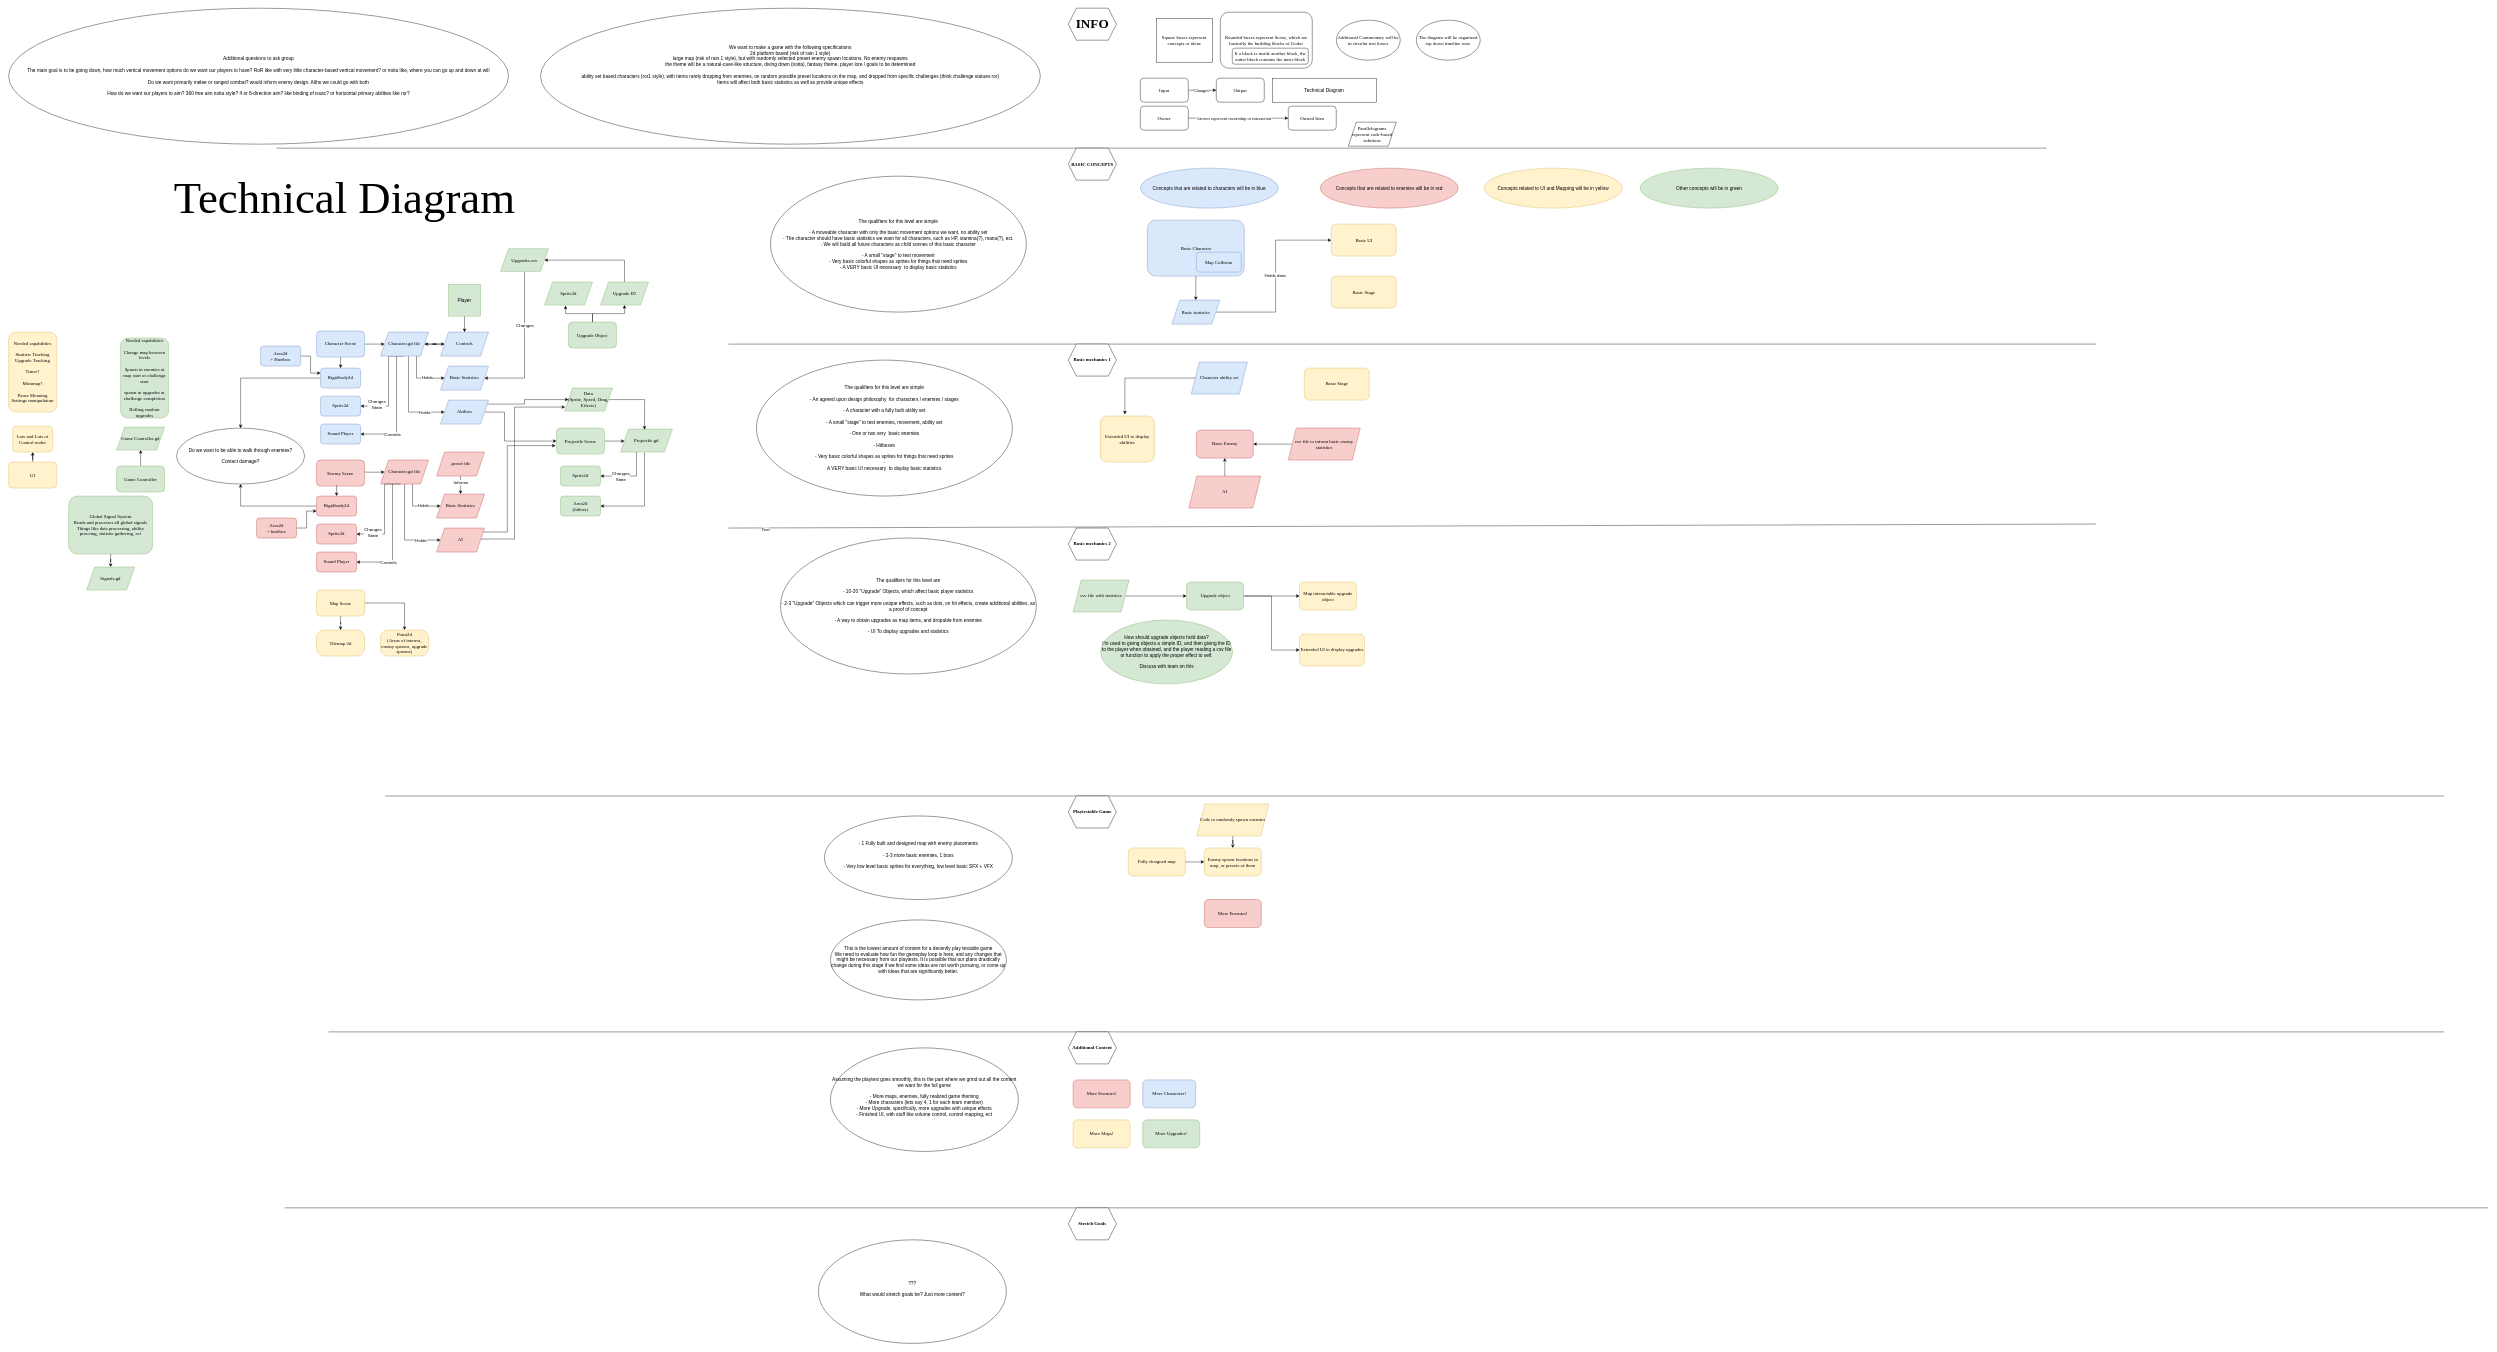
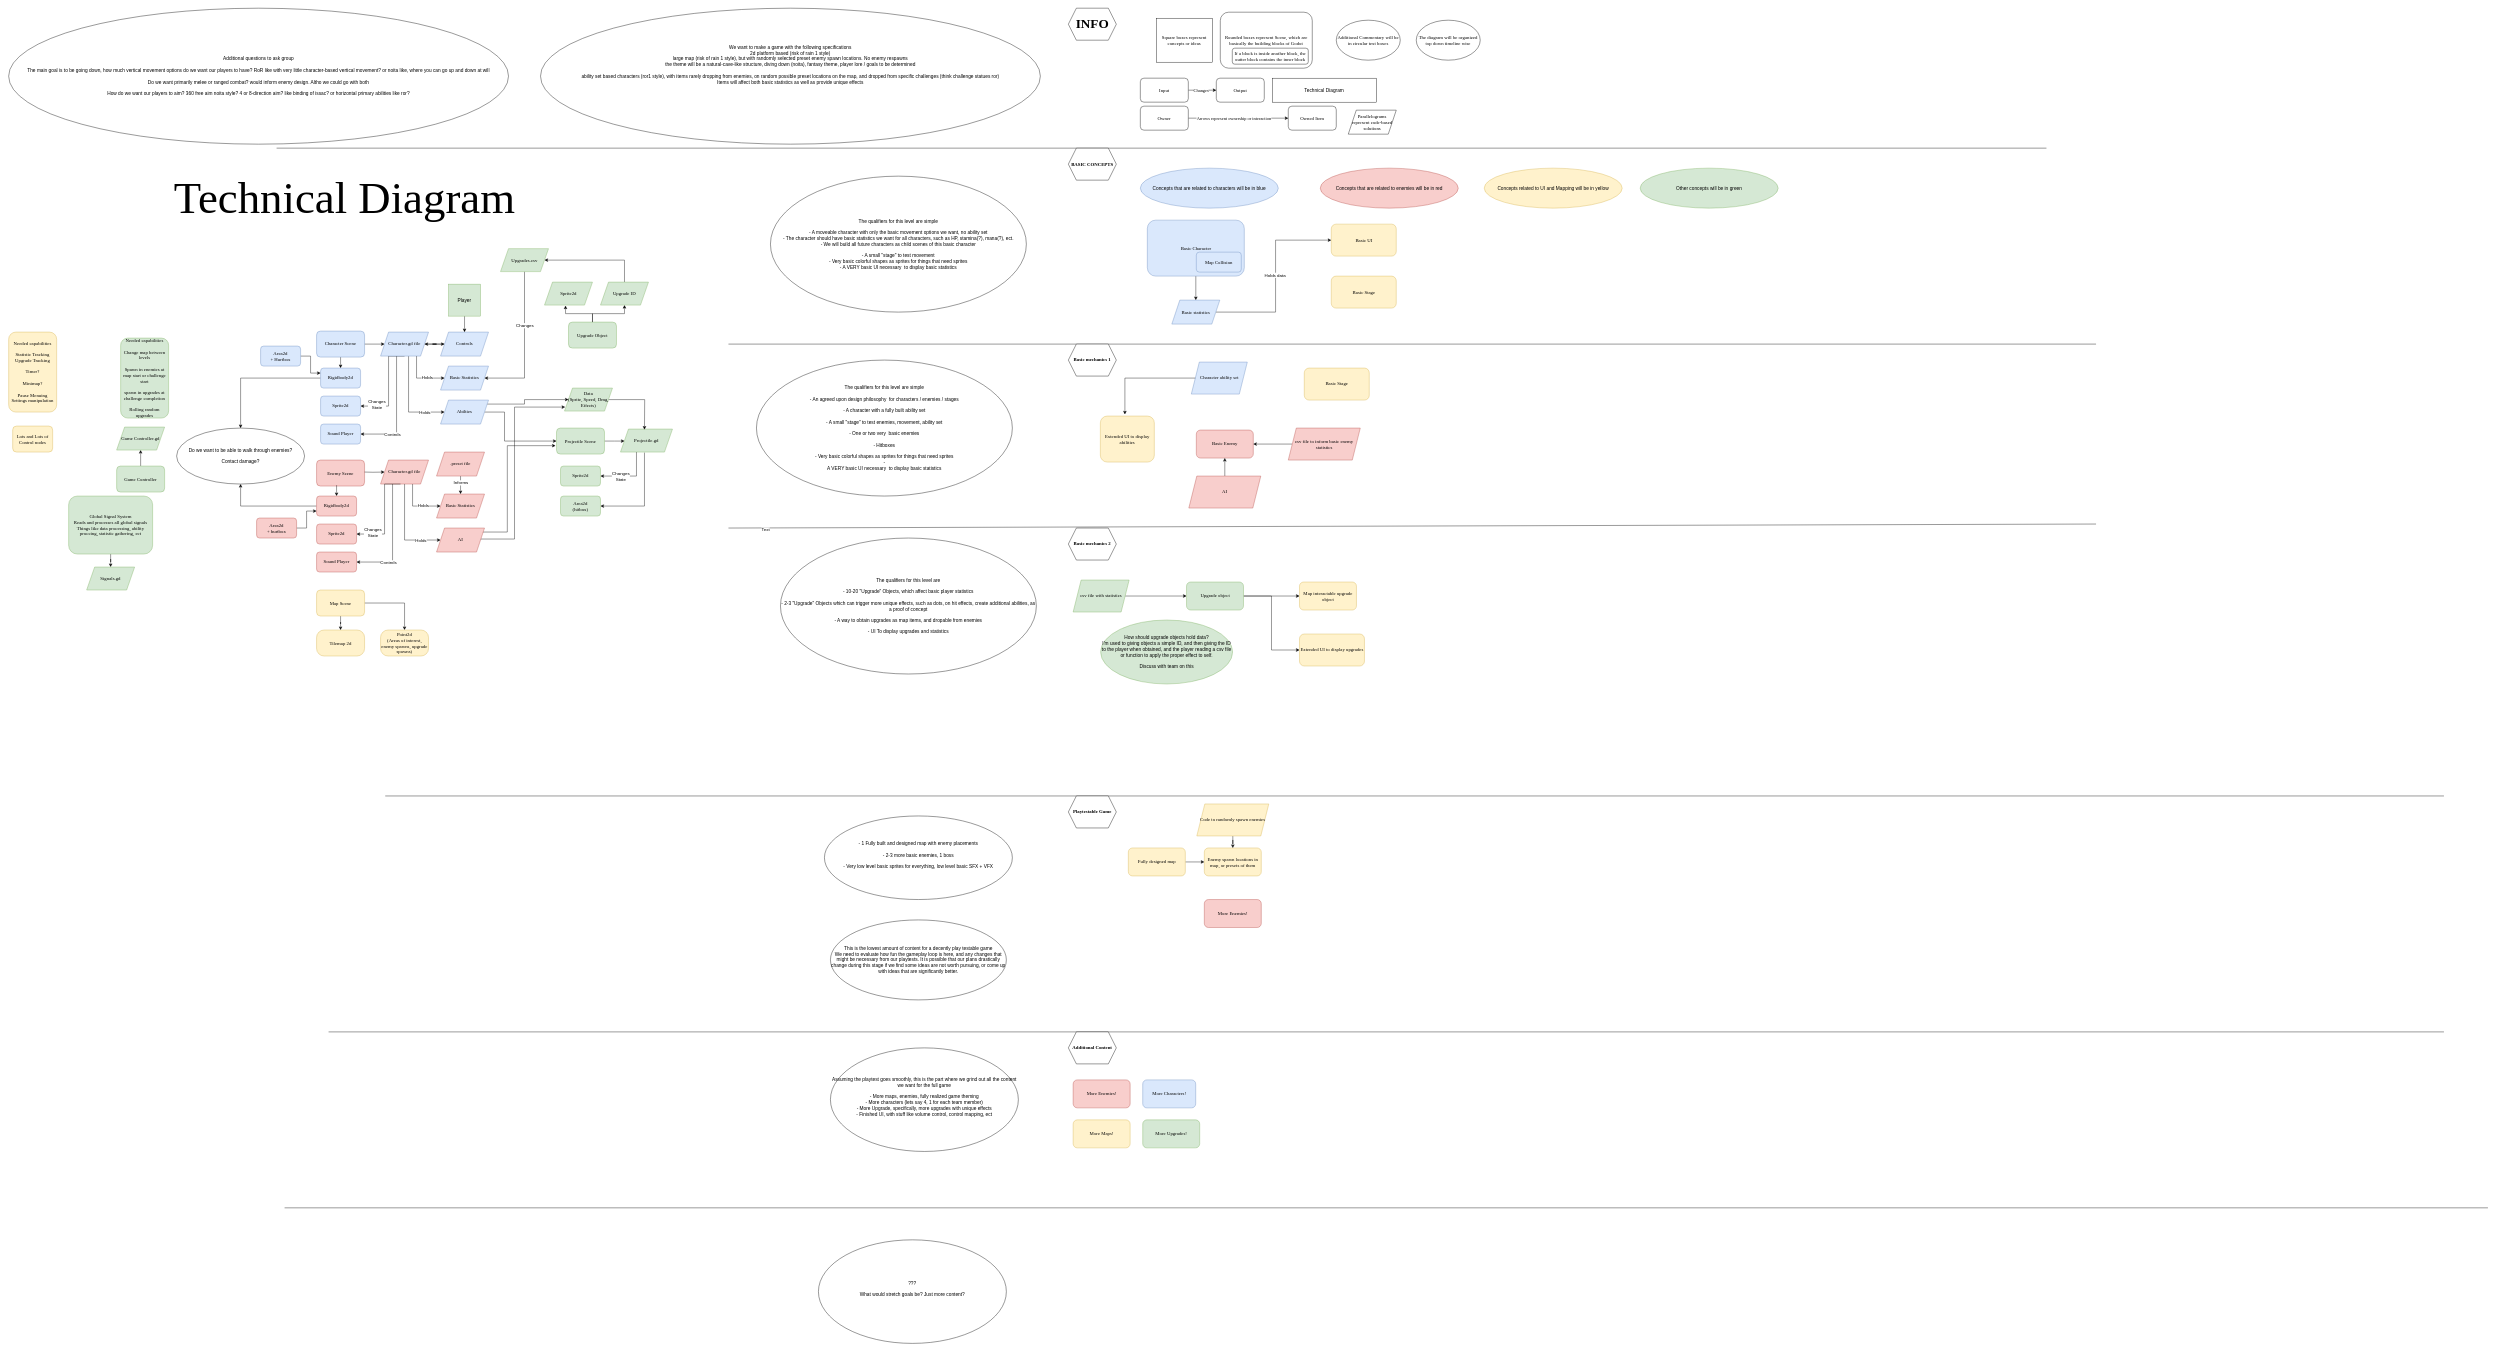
(1372, 134) -> (1372, 122)
(32, 456) -> none
(32, 475) -> none
(1092, 1224) -> none
